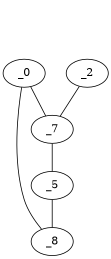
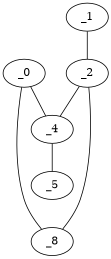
none -> (87, 17)
(52, 129) -> (52, 129)
(52, 214) -> (88, 161)
